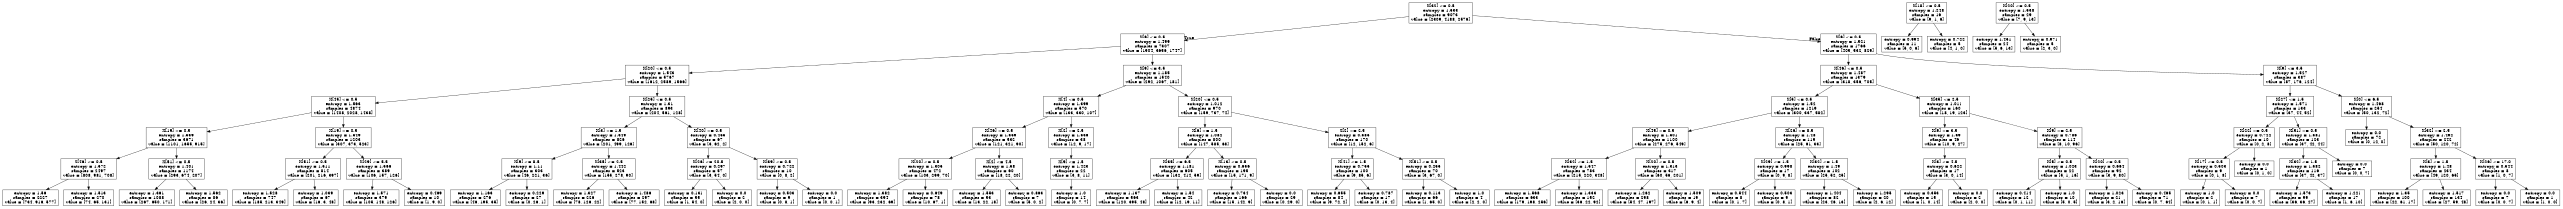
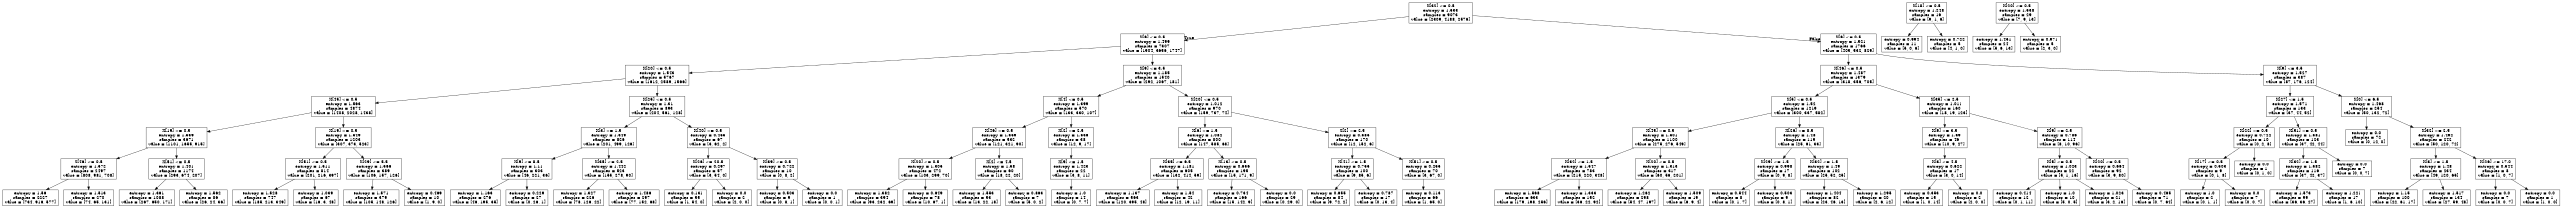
(2107, 183) -> (2084, 184)
(1470, 198) -> none
(2394, 198) -> (2394, 198)
